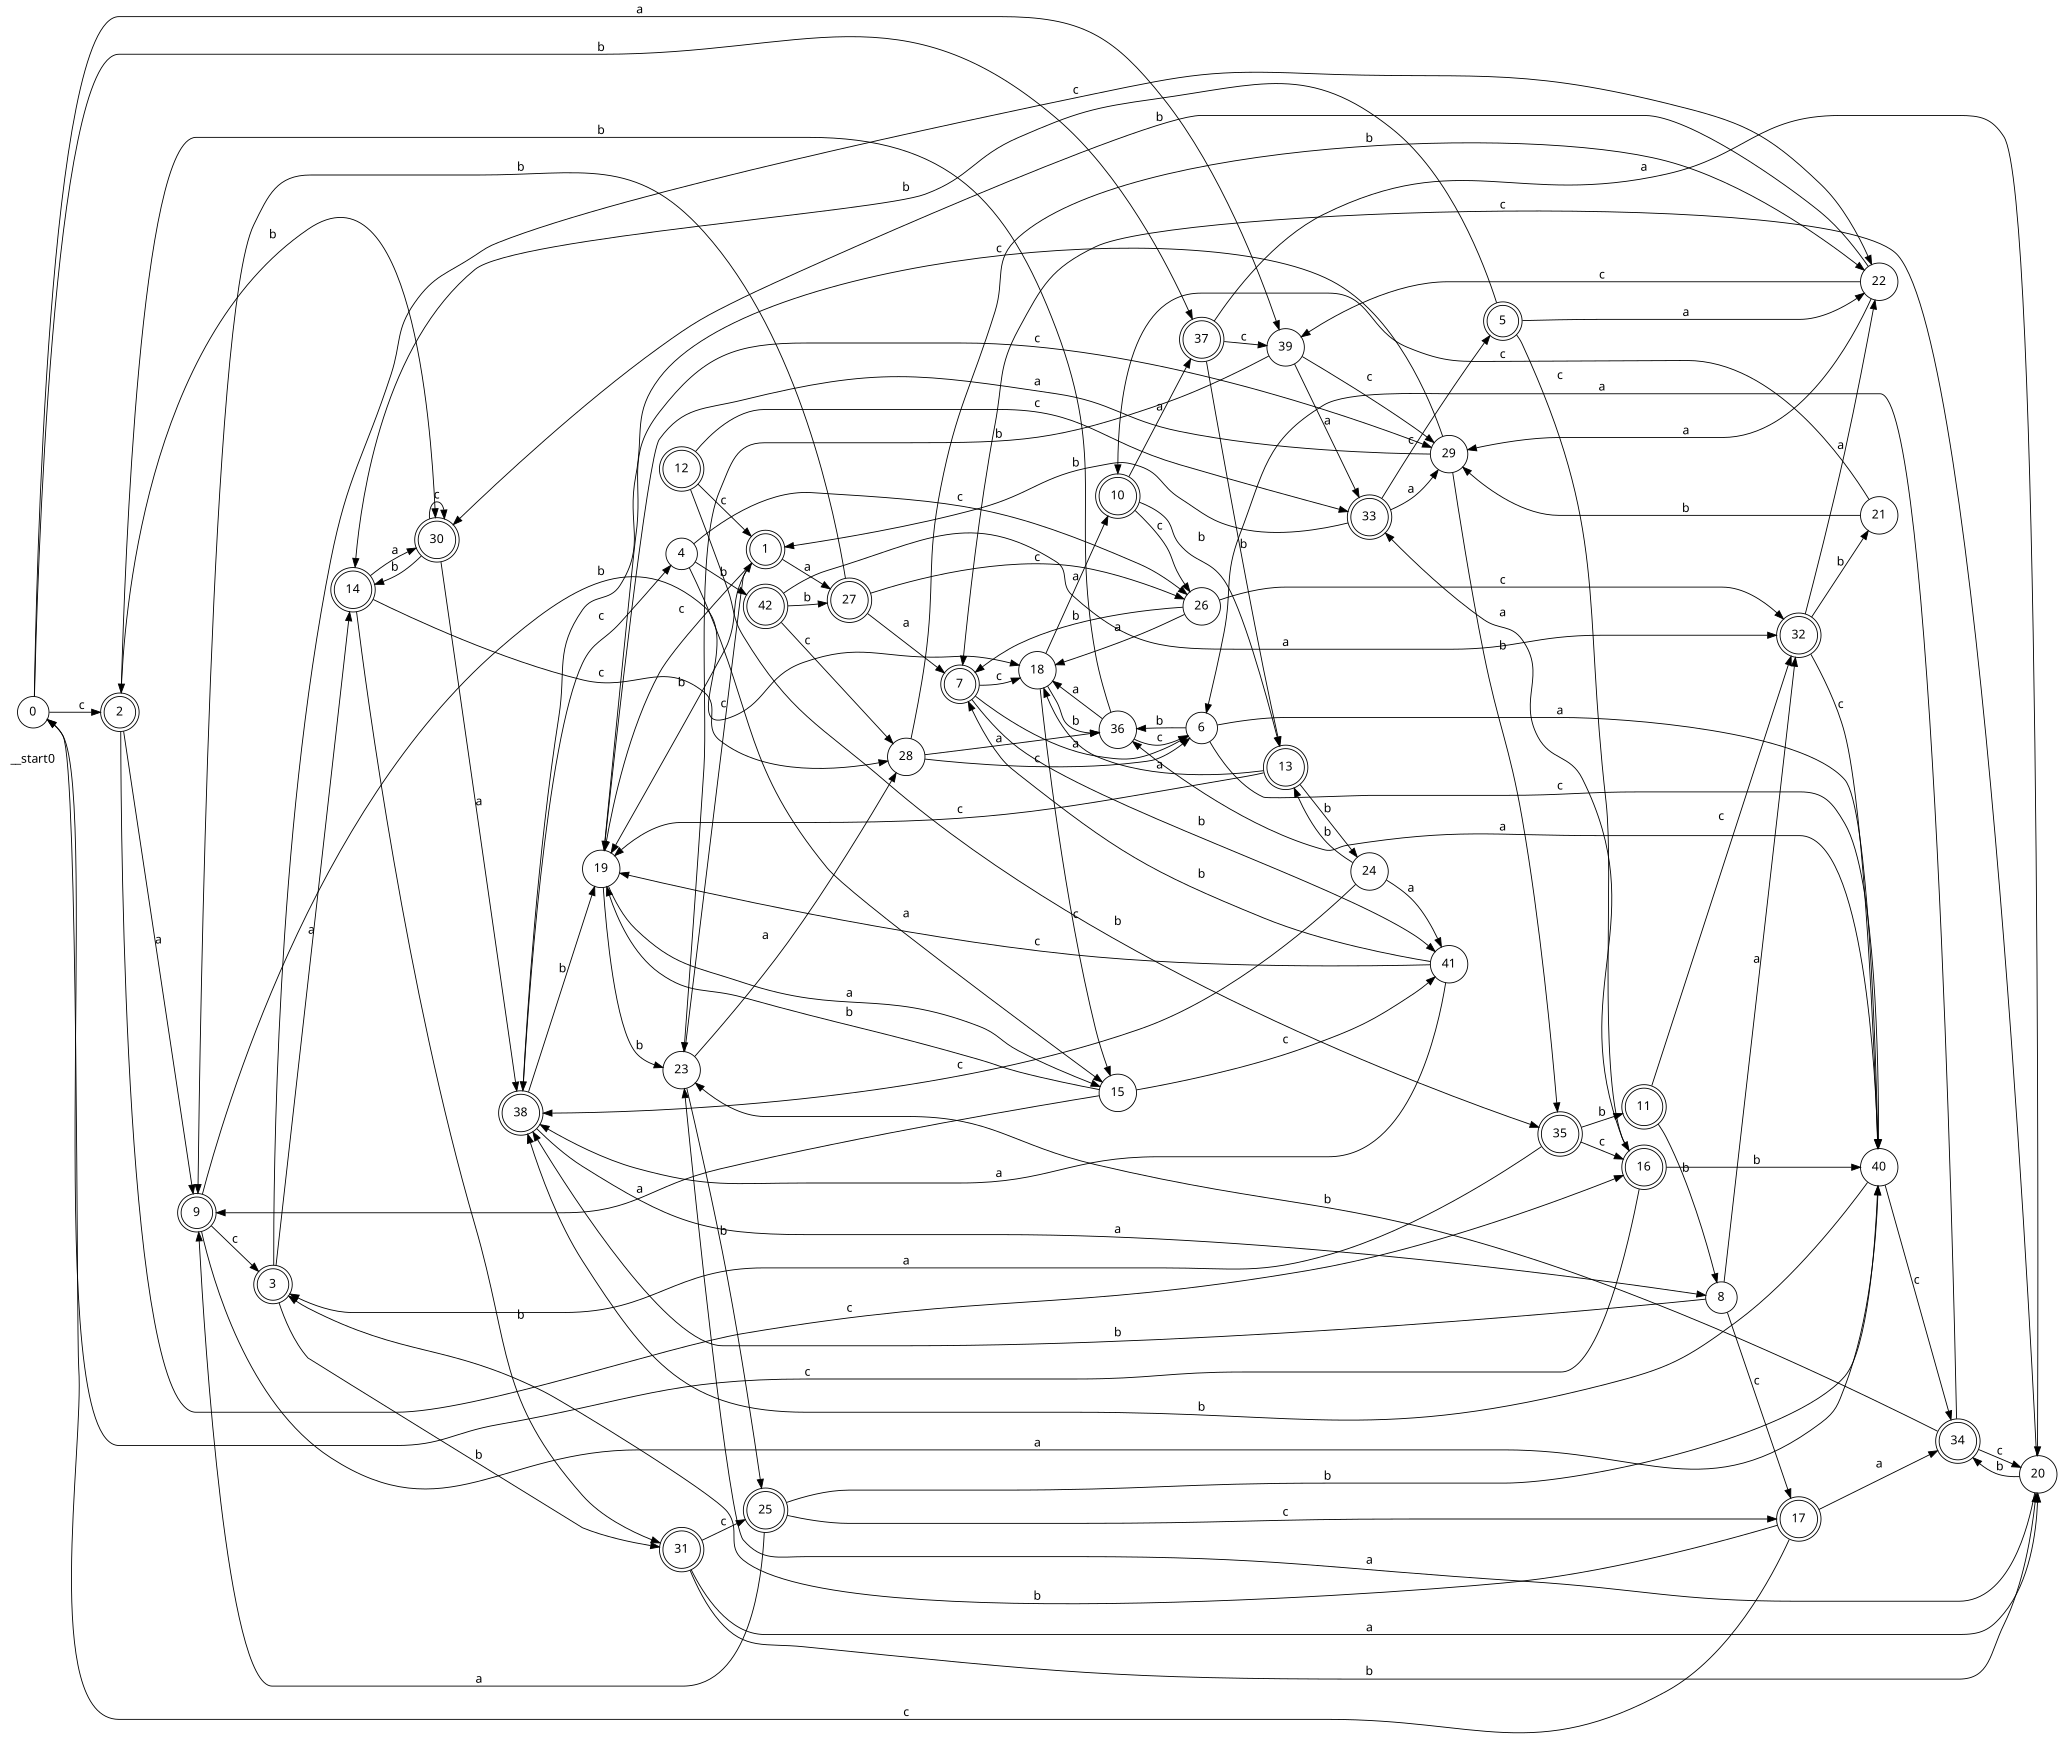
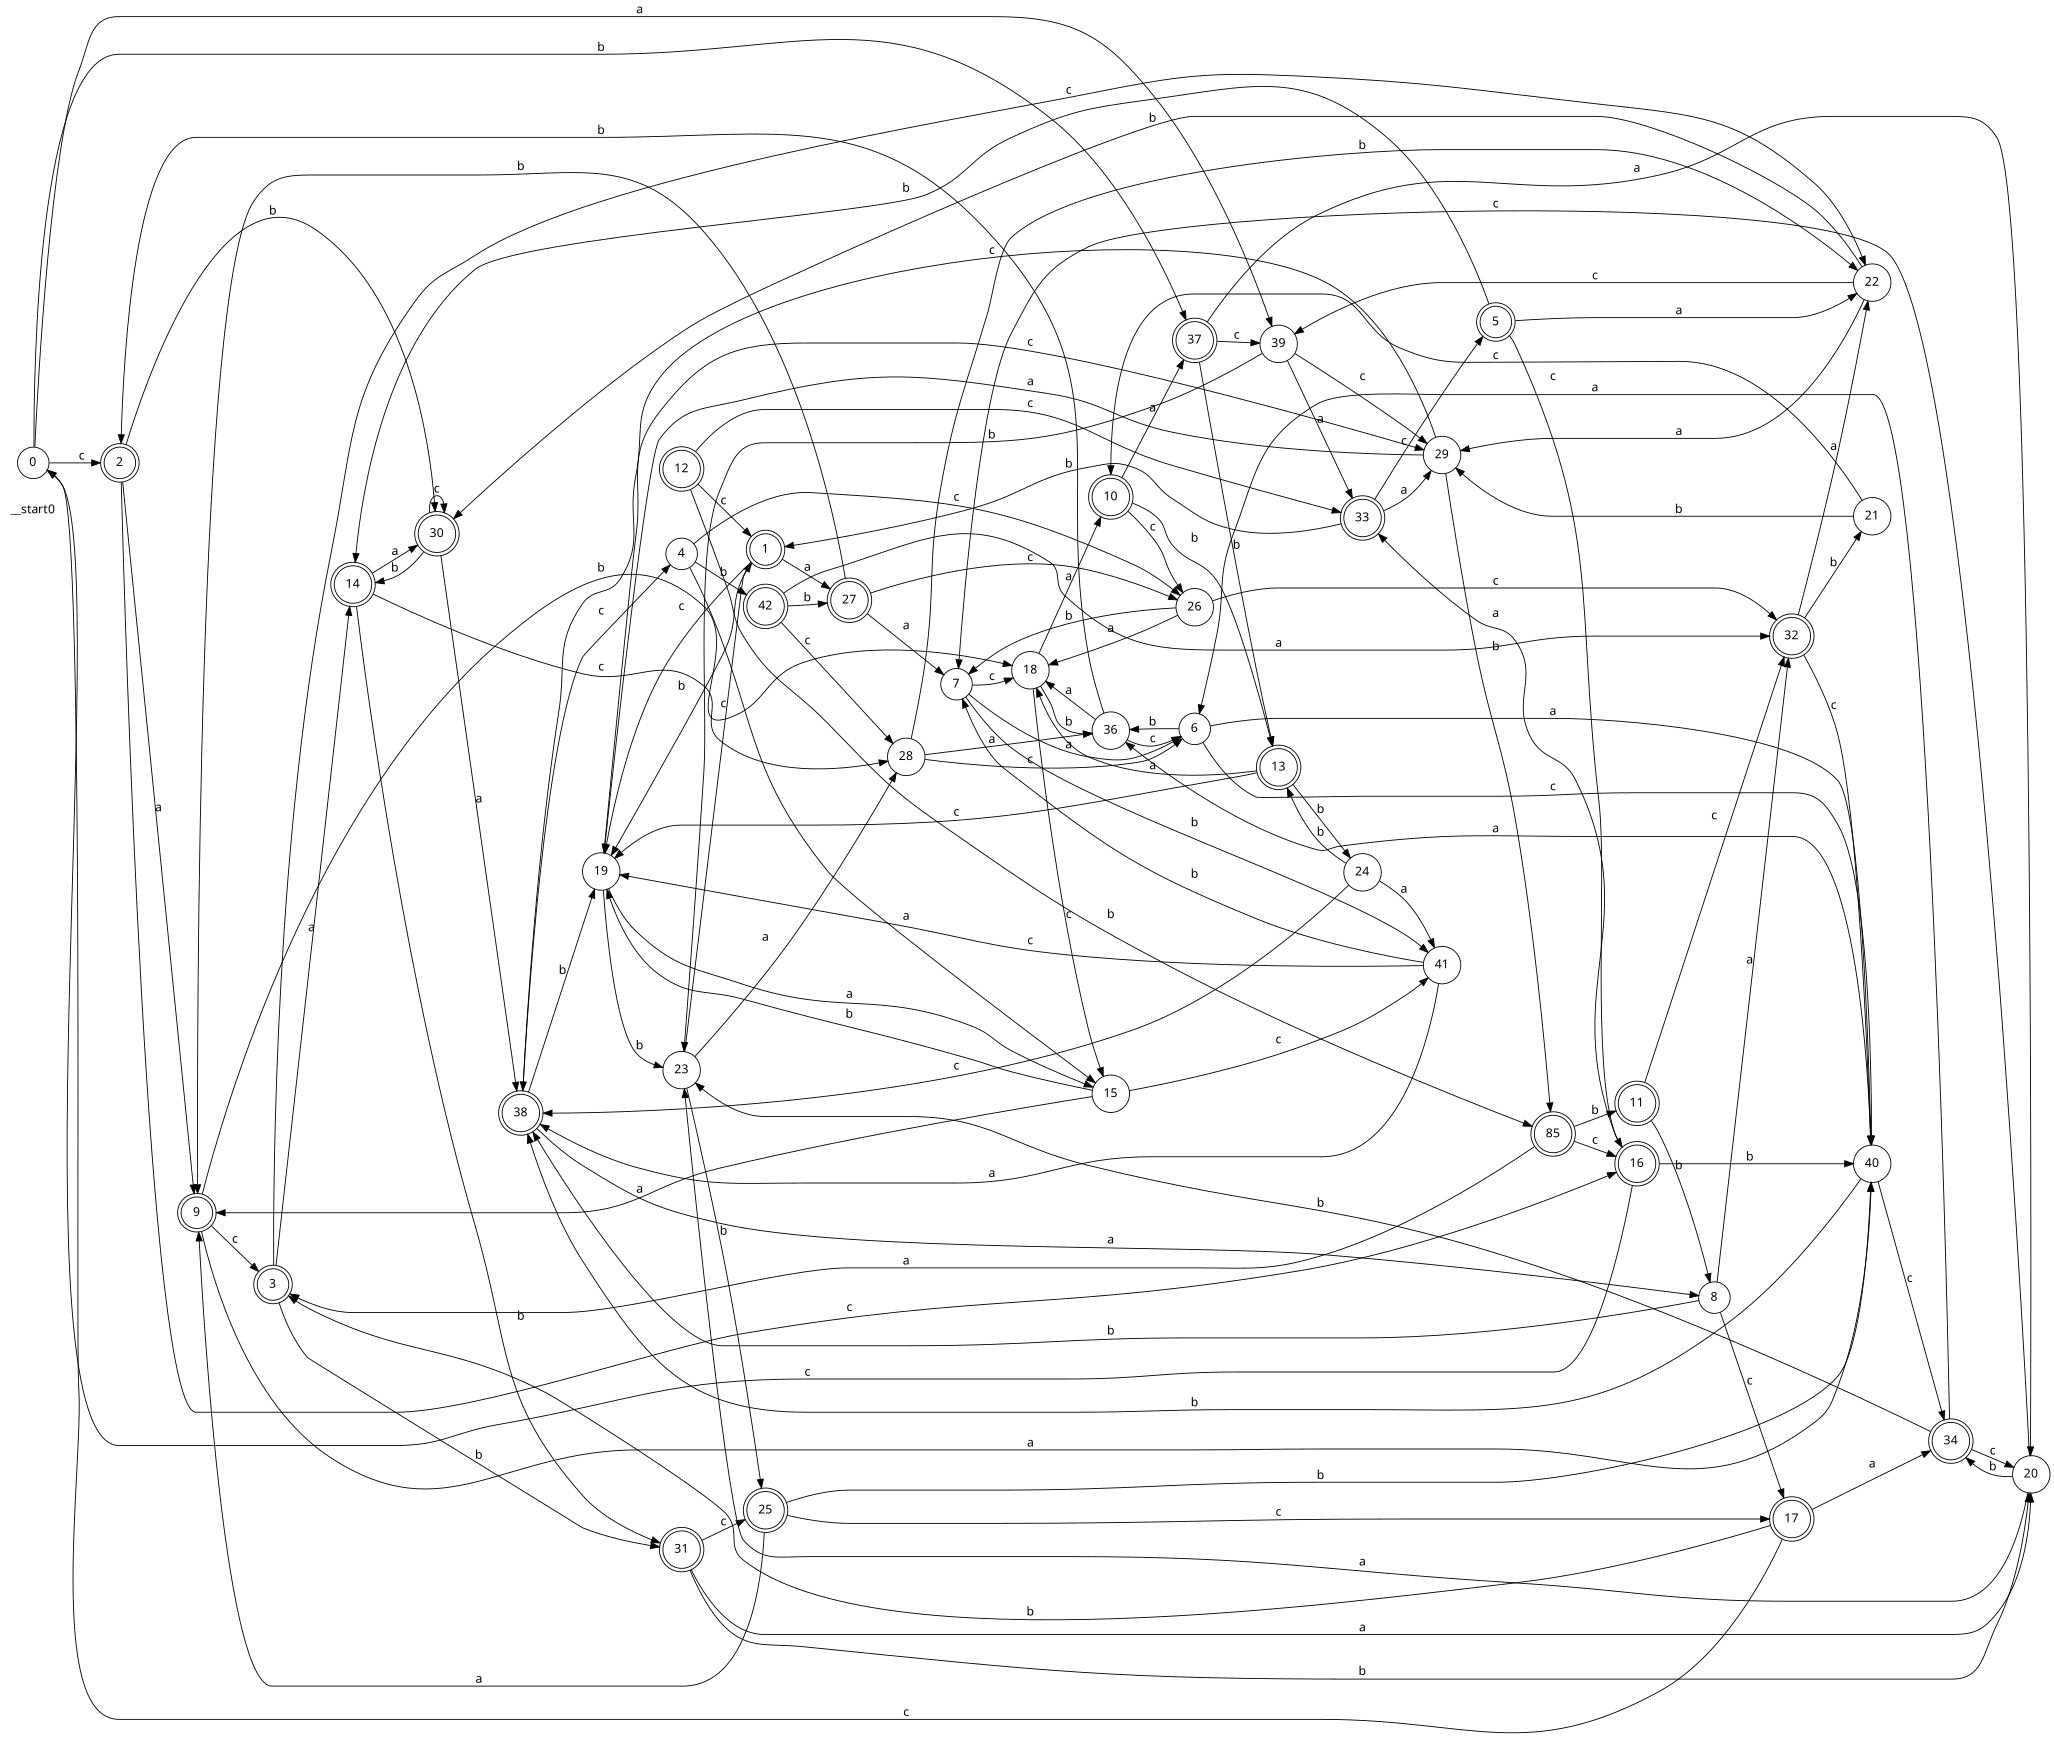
(960, 684) -> (957, 684)
(1560, 1134) -> (1553, 1134)
